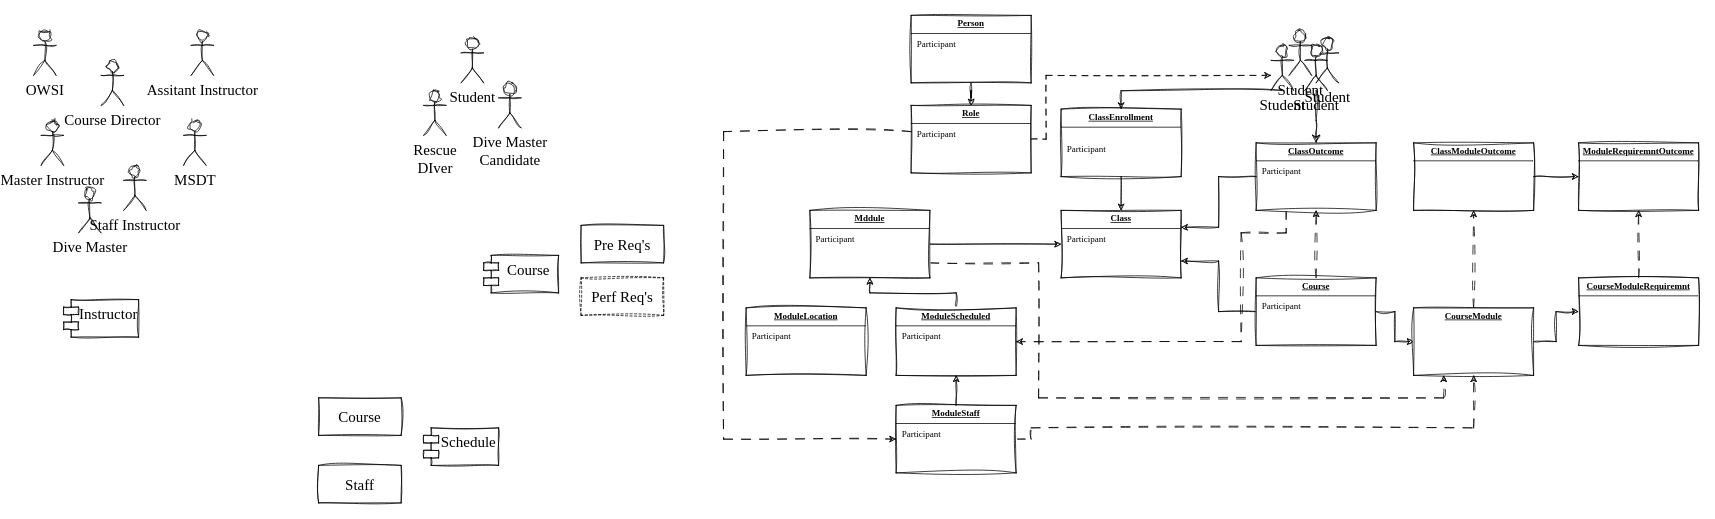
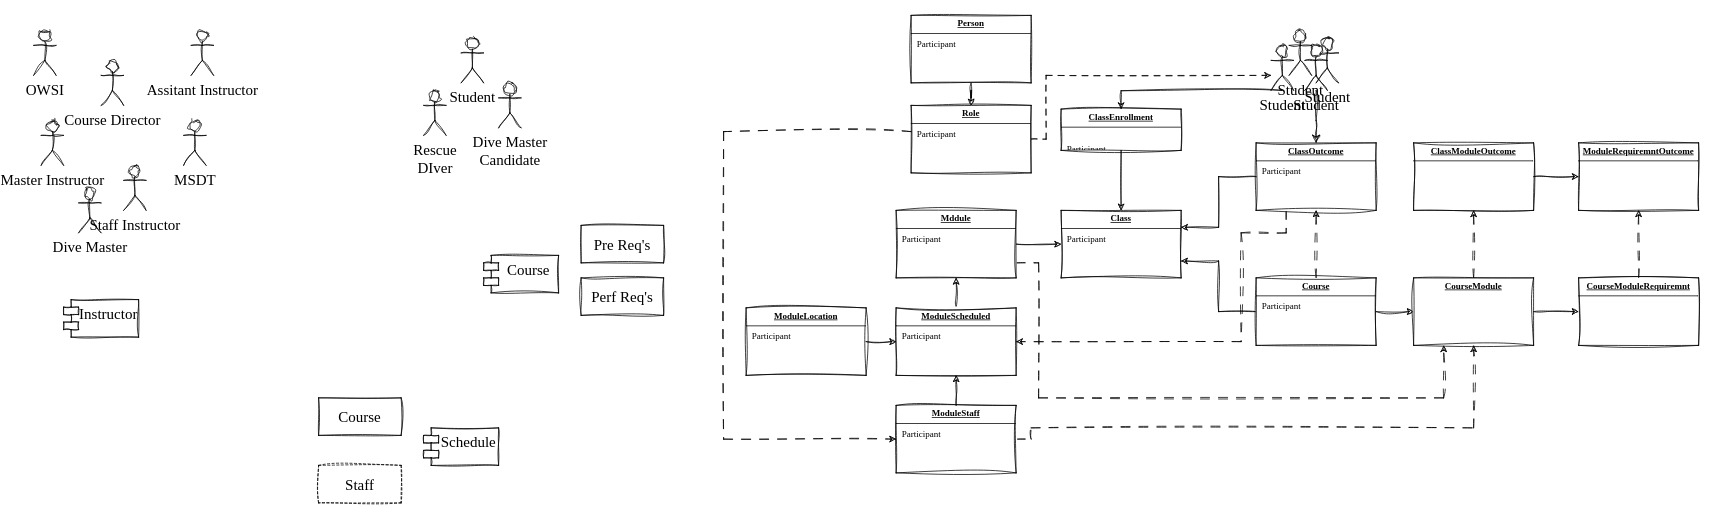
(1121, 143) -> (1121, 130)
(870, 244) -> (956, 244)
(622, 297) -> (622, 297)
none -> (880, 342)
(1473, 342) -> (1473, 312)
(360, 484) -> (360, 484)
